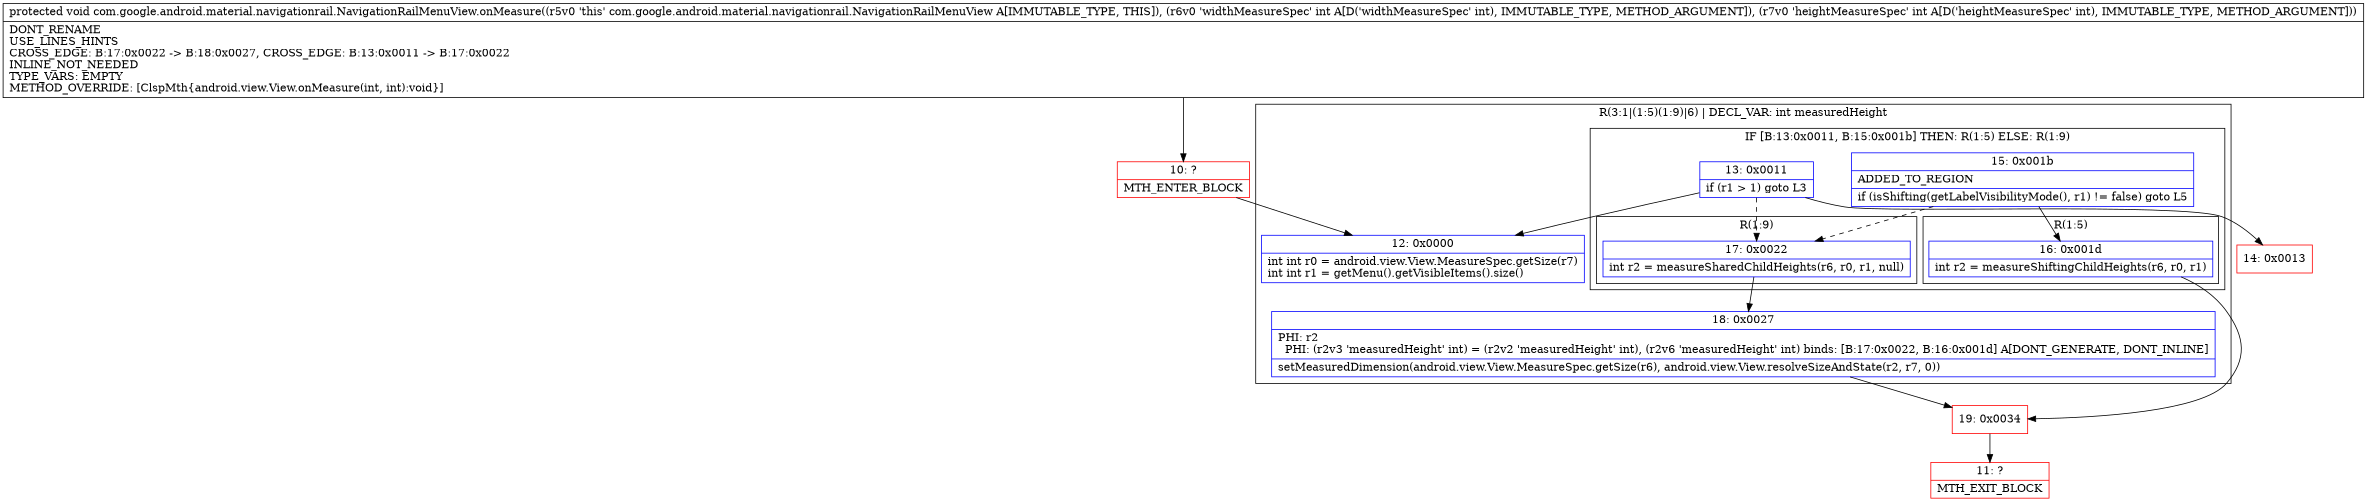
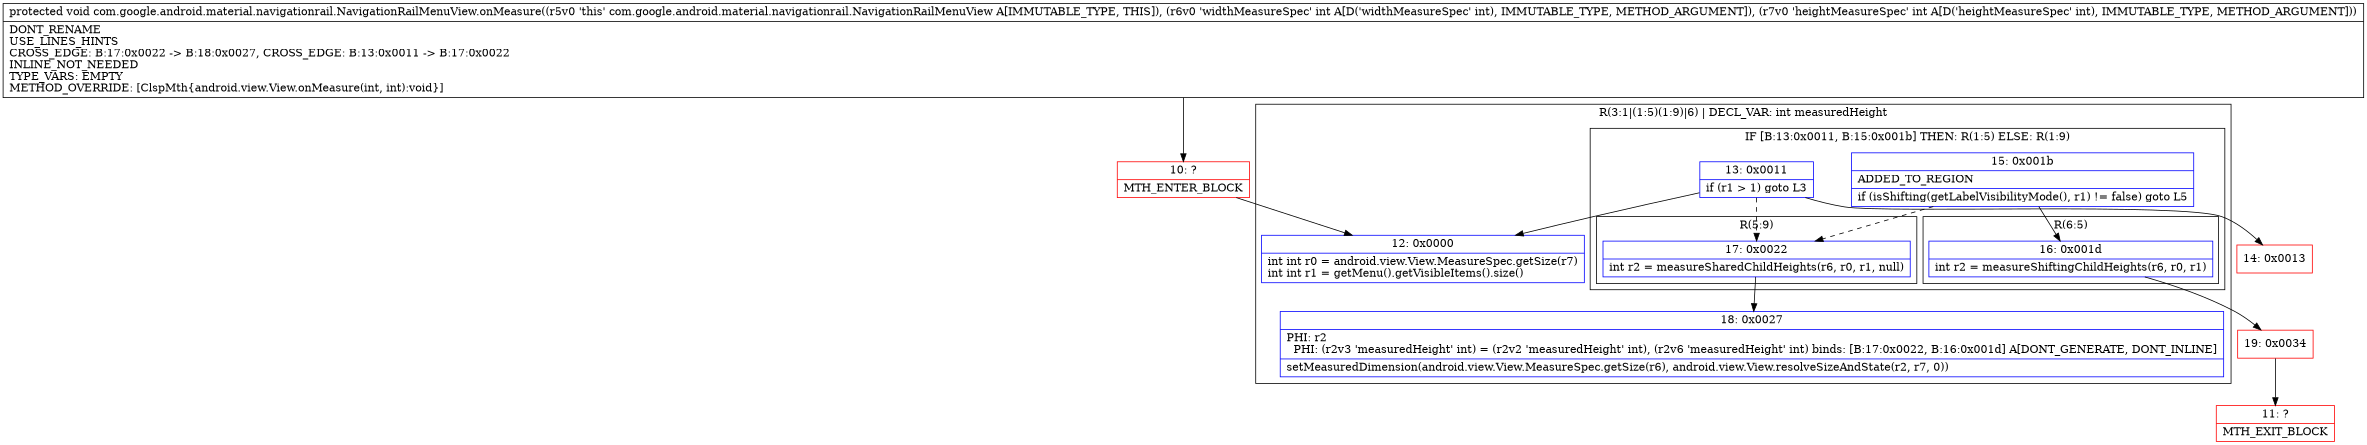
(1757, 226) -> (1757, 226)
(2071, 226) -> (2071, 226)
(1897, 391) -> none
